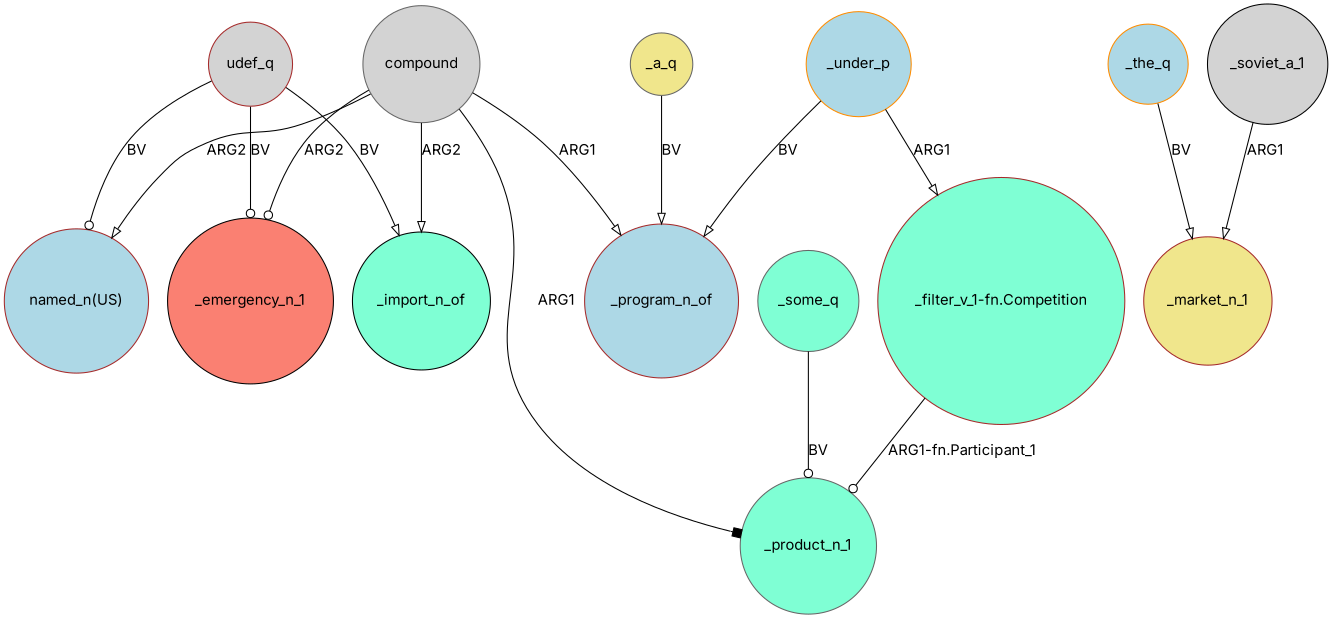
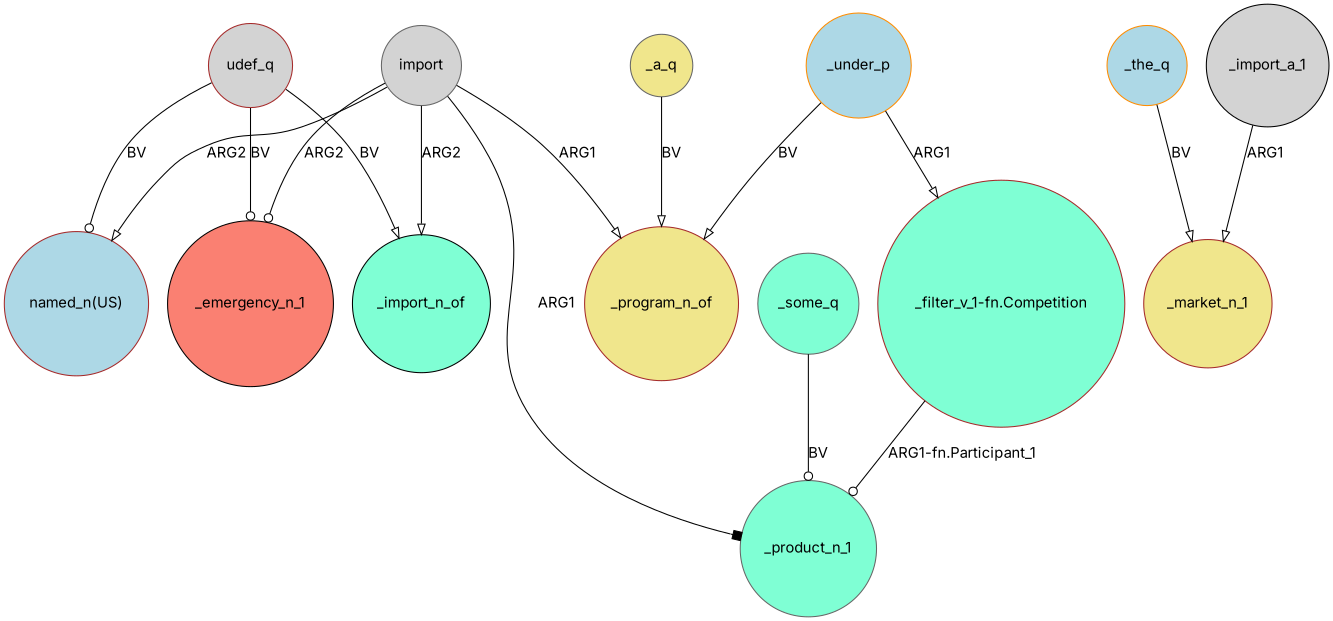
(421, 64) -> (421, 66)
(1268, 64) -> (1268, 66)
(662, 301) -> (662, 304)
